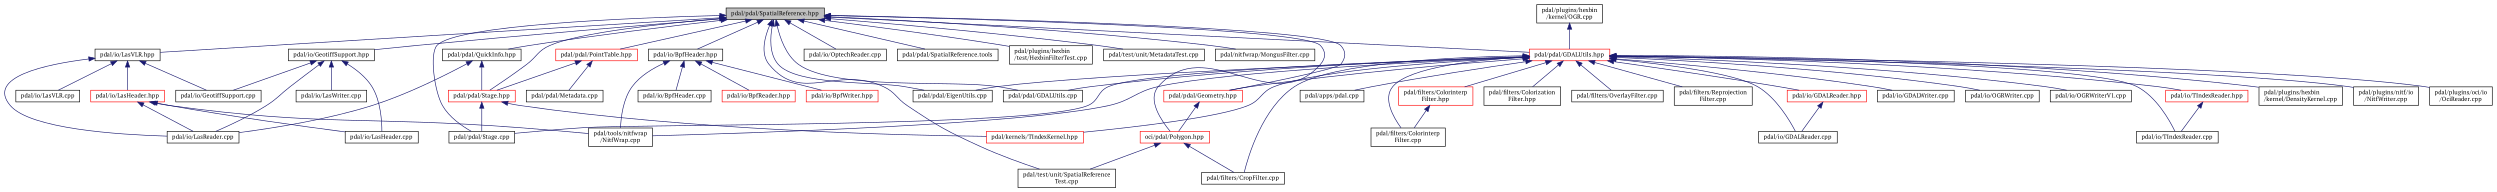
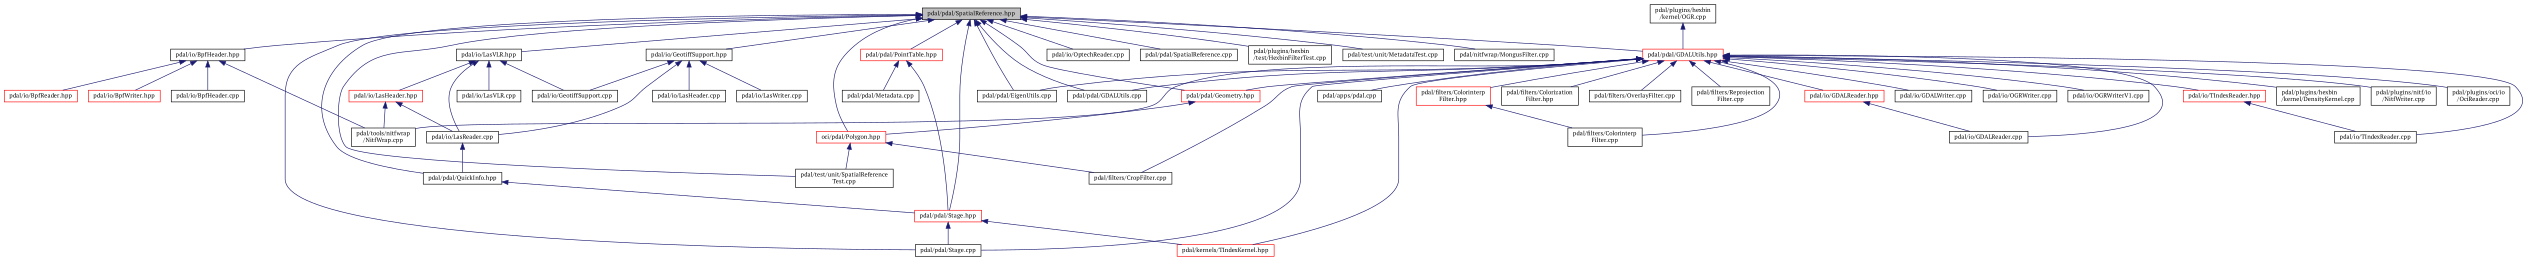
(948, 55) -> (1189, 55)
(357, 110) -> (463, 158)
(251, 119) -> none
